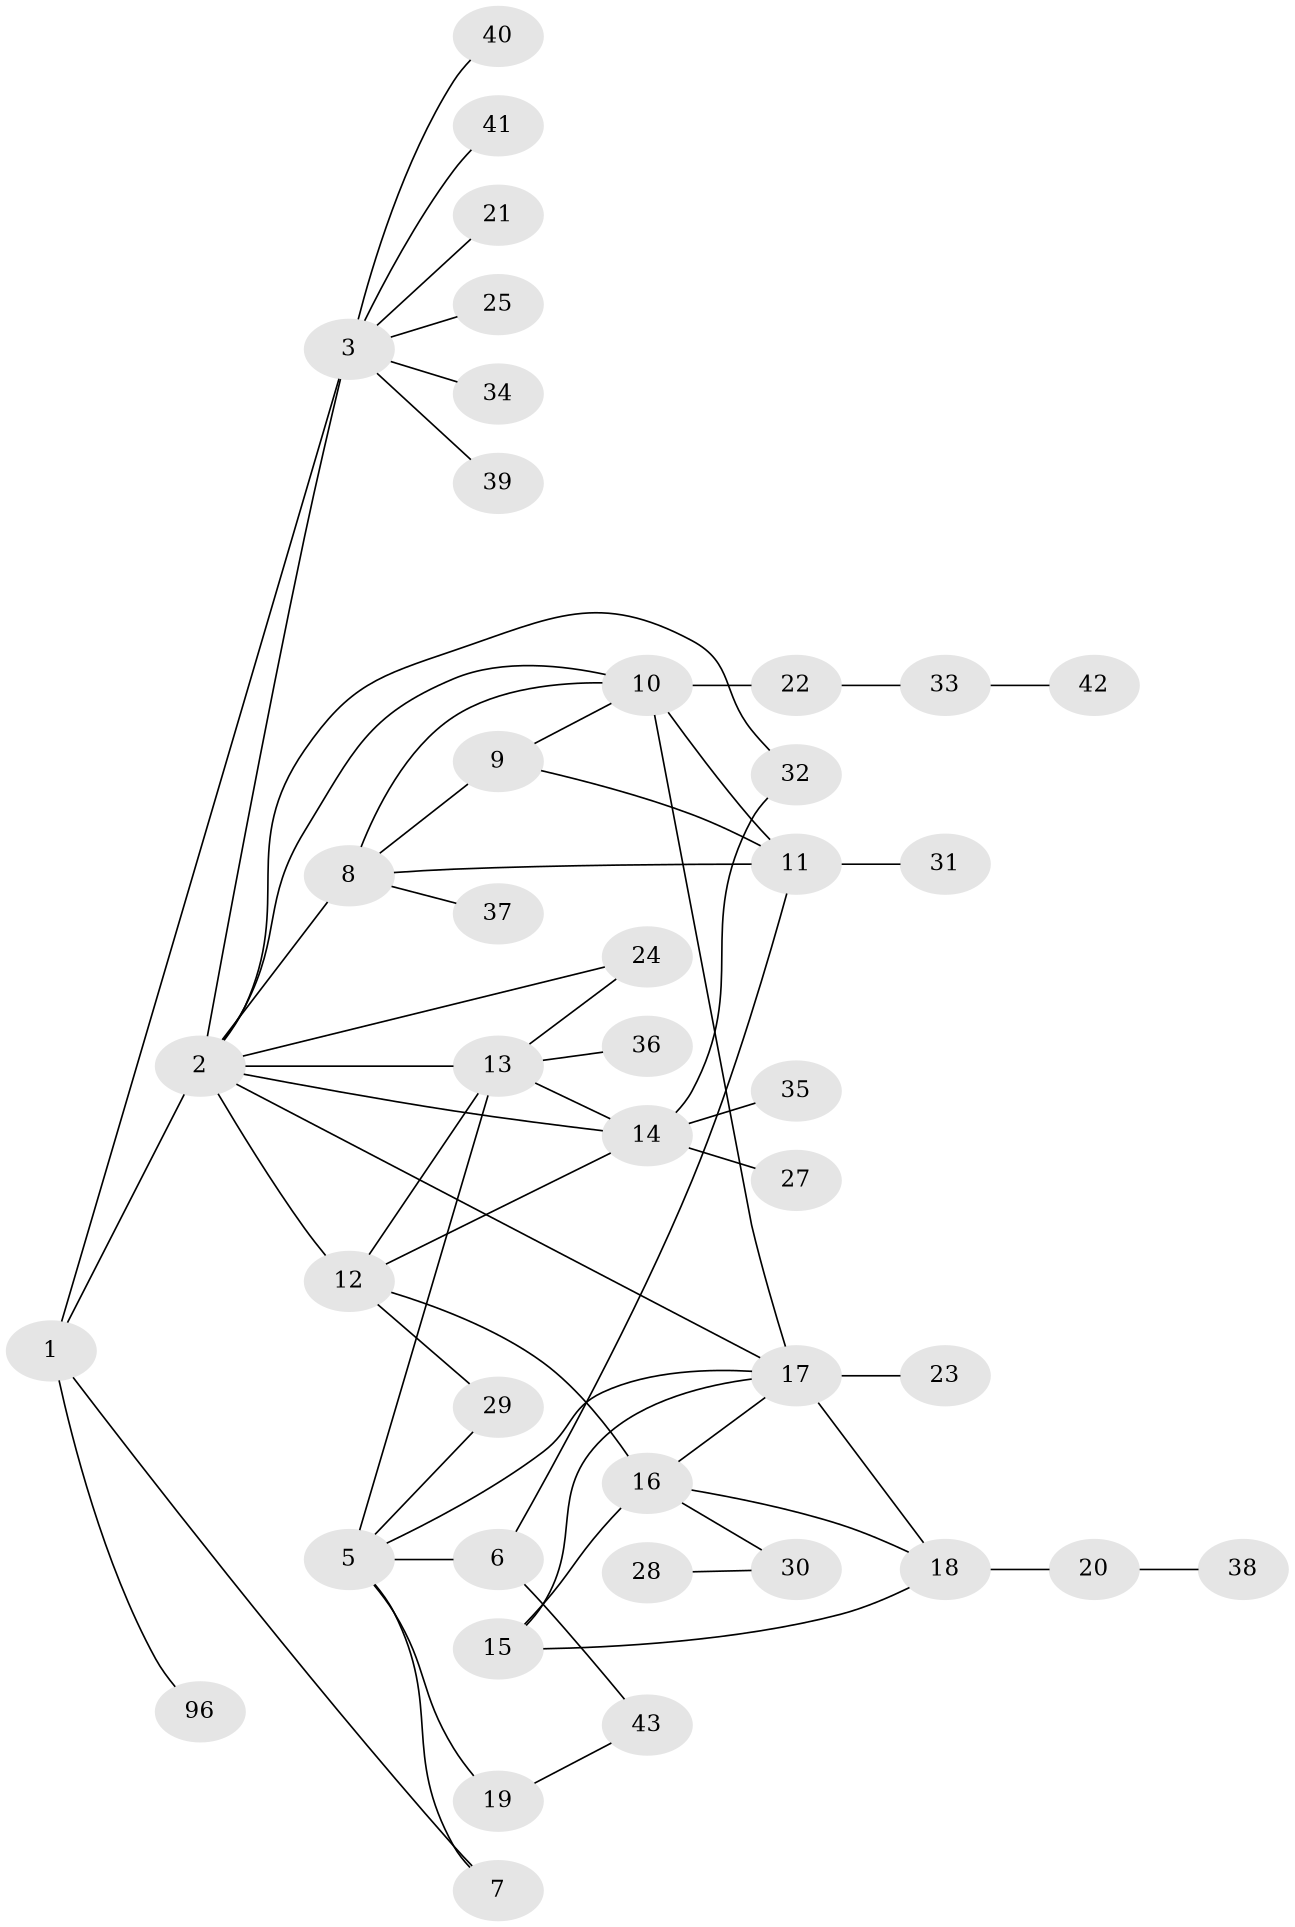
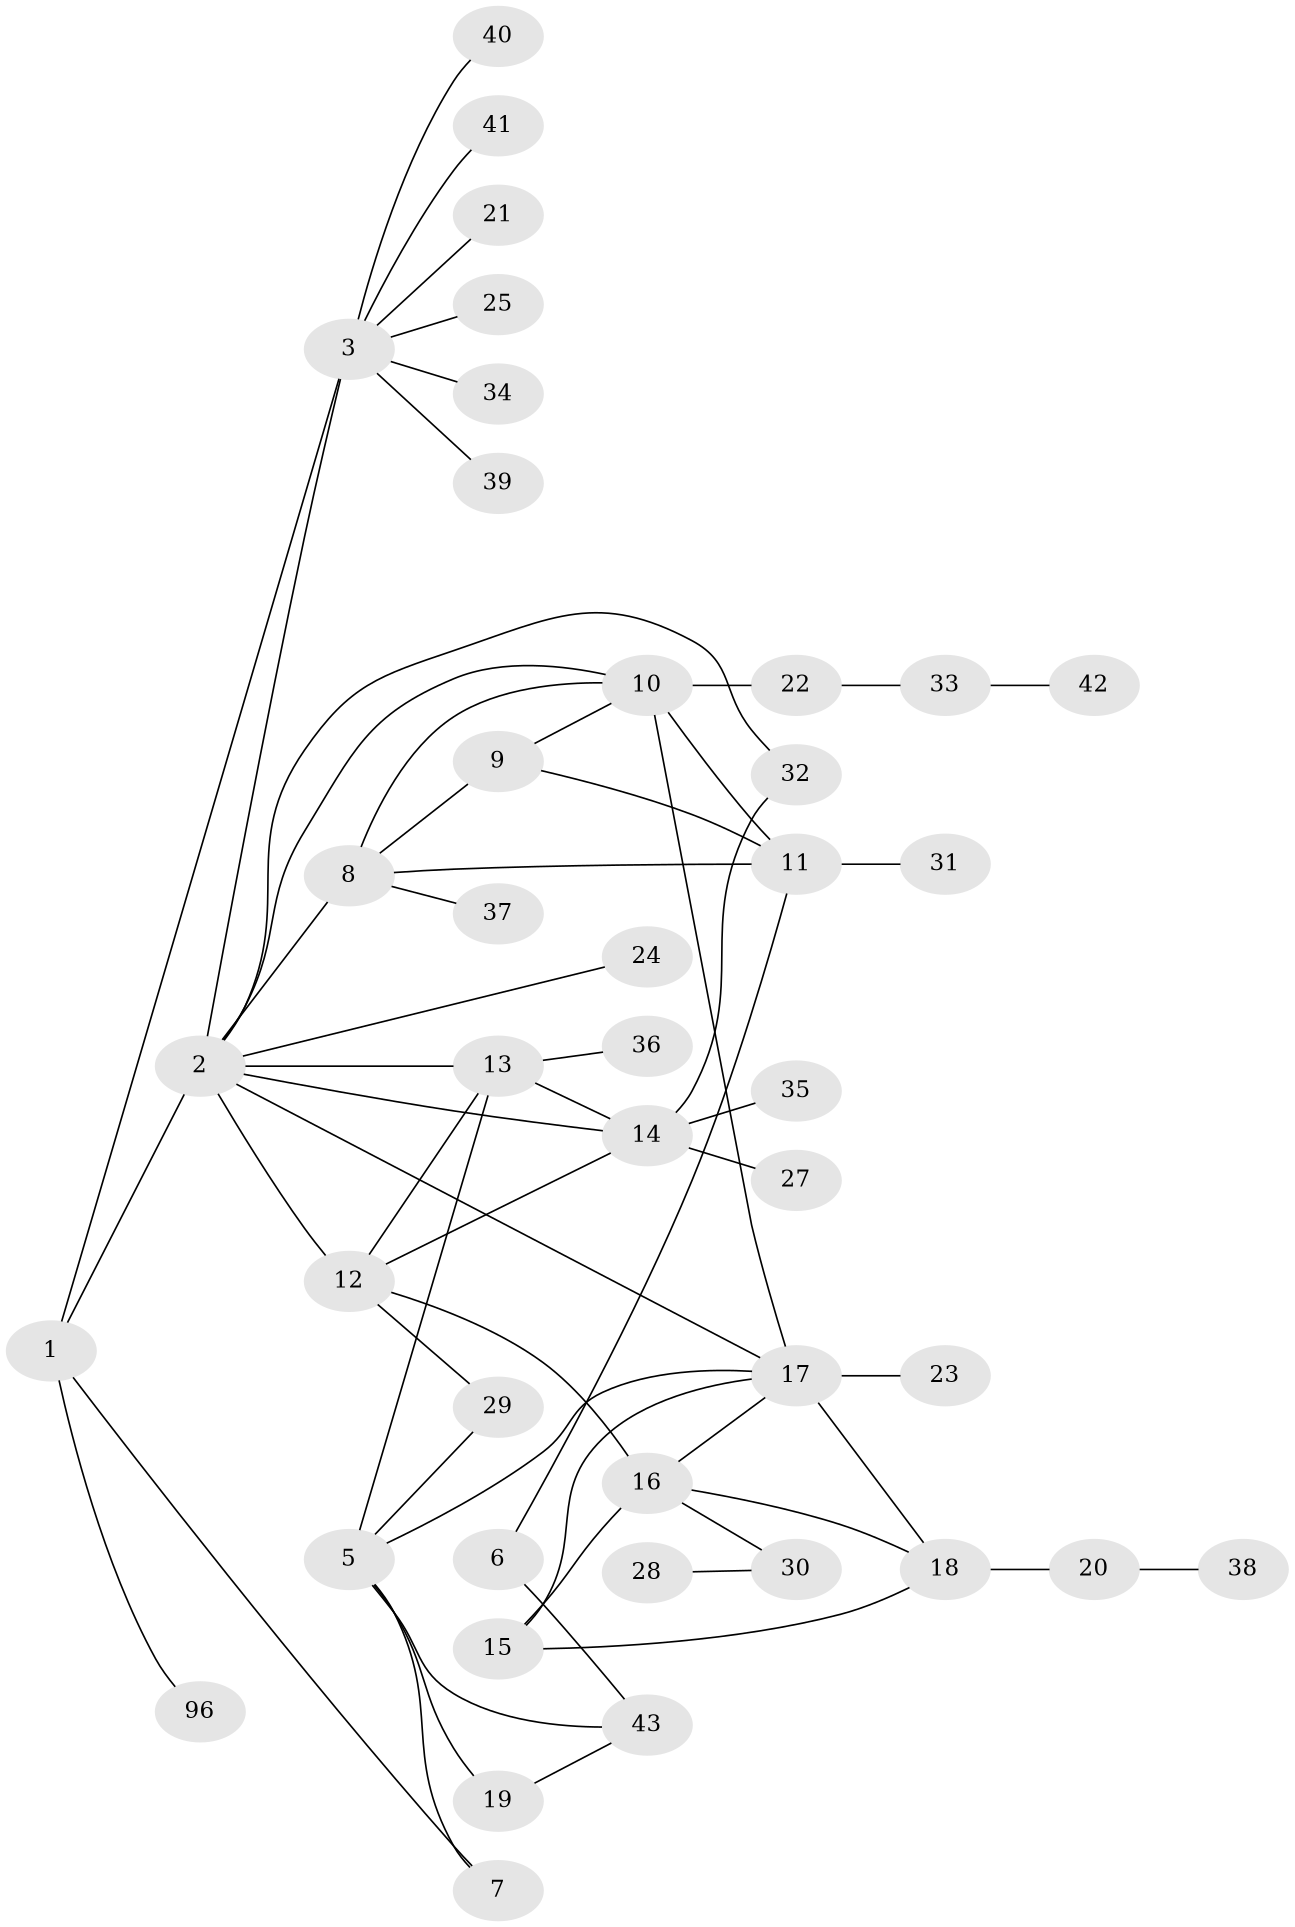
(573, 1012) -> none
(424, 1560) -> (461, 1698)
